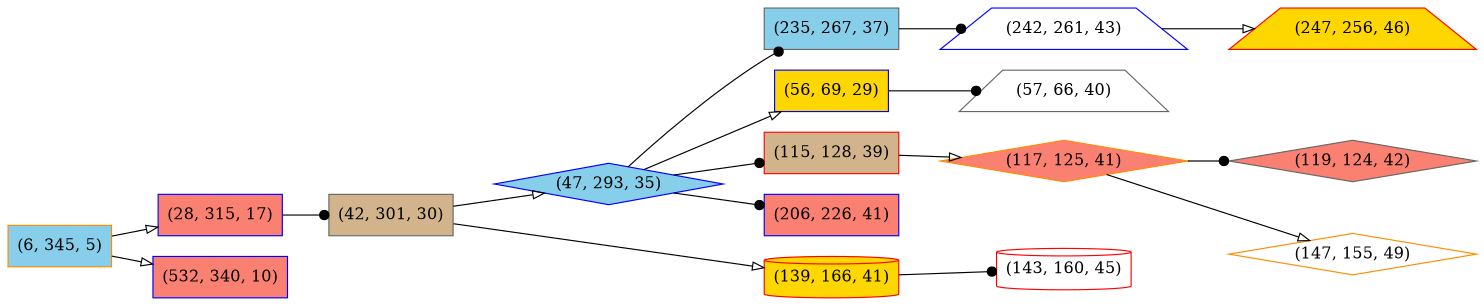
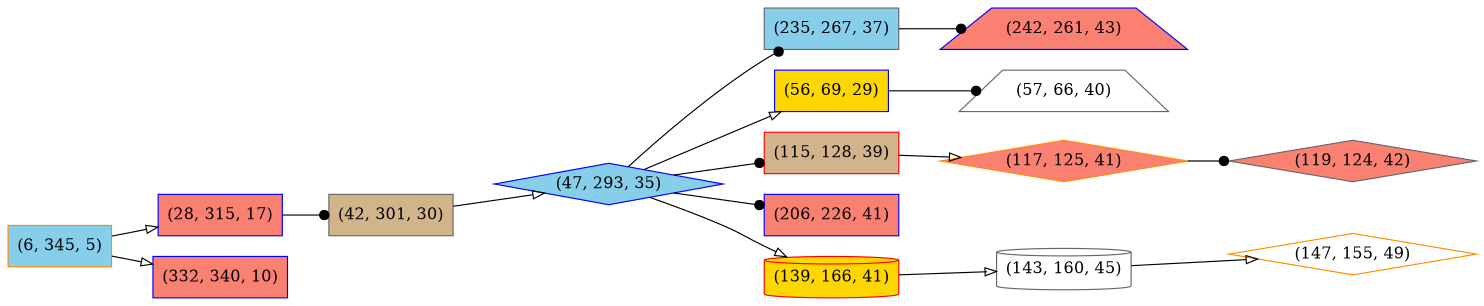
(1064, 29) -> (1064, 29)
(1353, 29) -> none
(1203, 206) -> (1189, 263)
(603, 245) -> (714, 222)
(1064, 269) -> (1064, 269)
(943, 273) -> (943, 273)
(220, 277) -> (220, 277)
